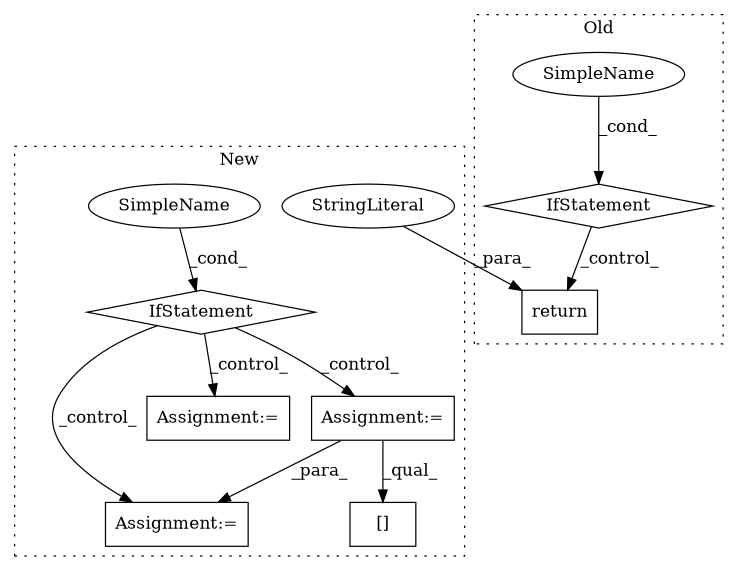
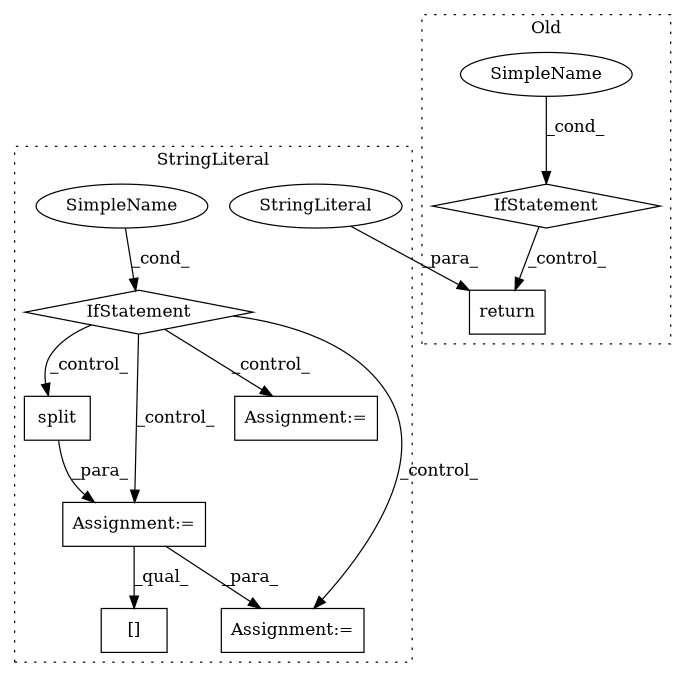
(240, 160) -> (213, 160)
none -> (57, 418)
